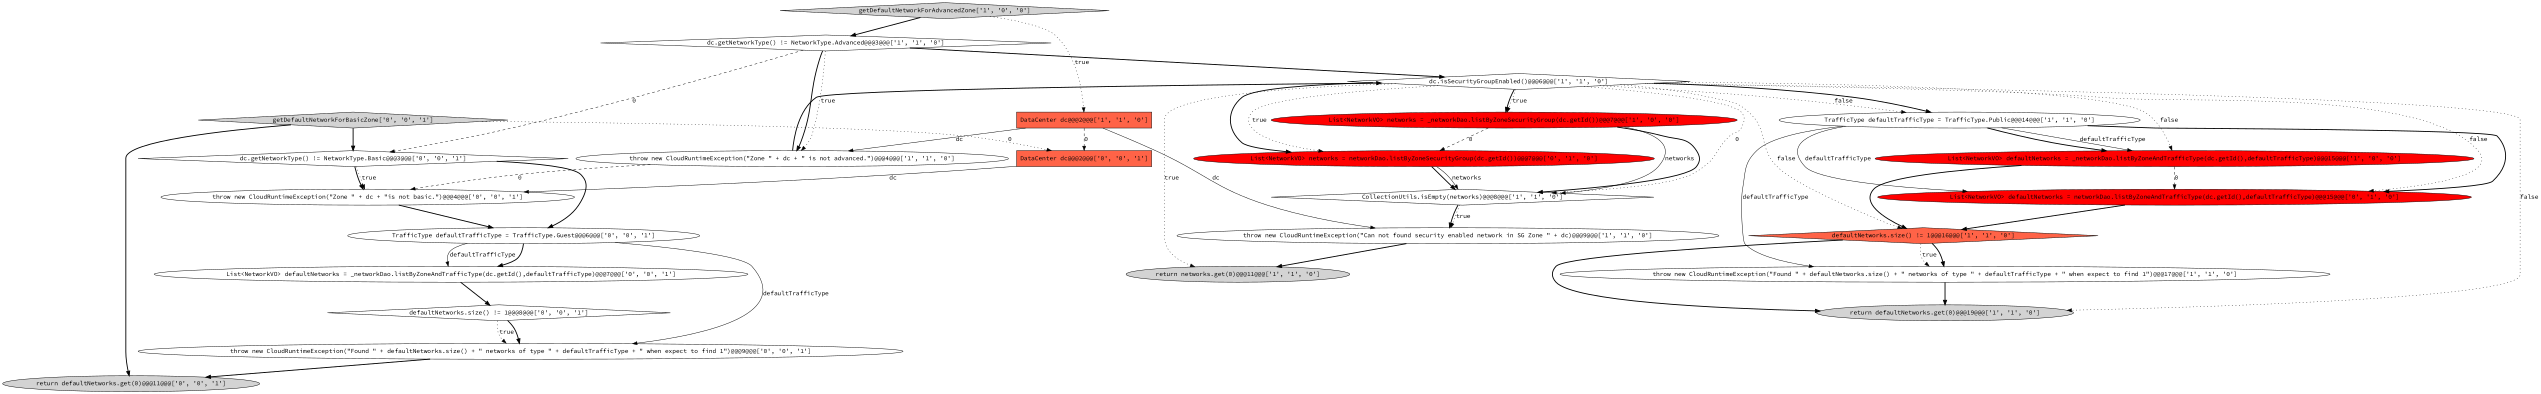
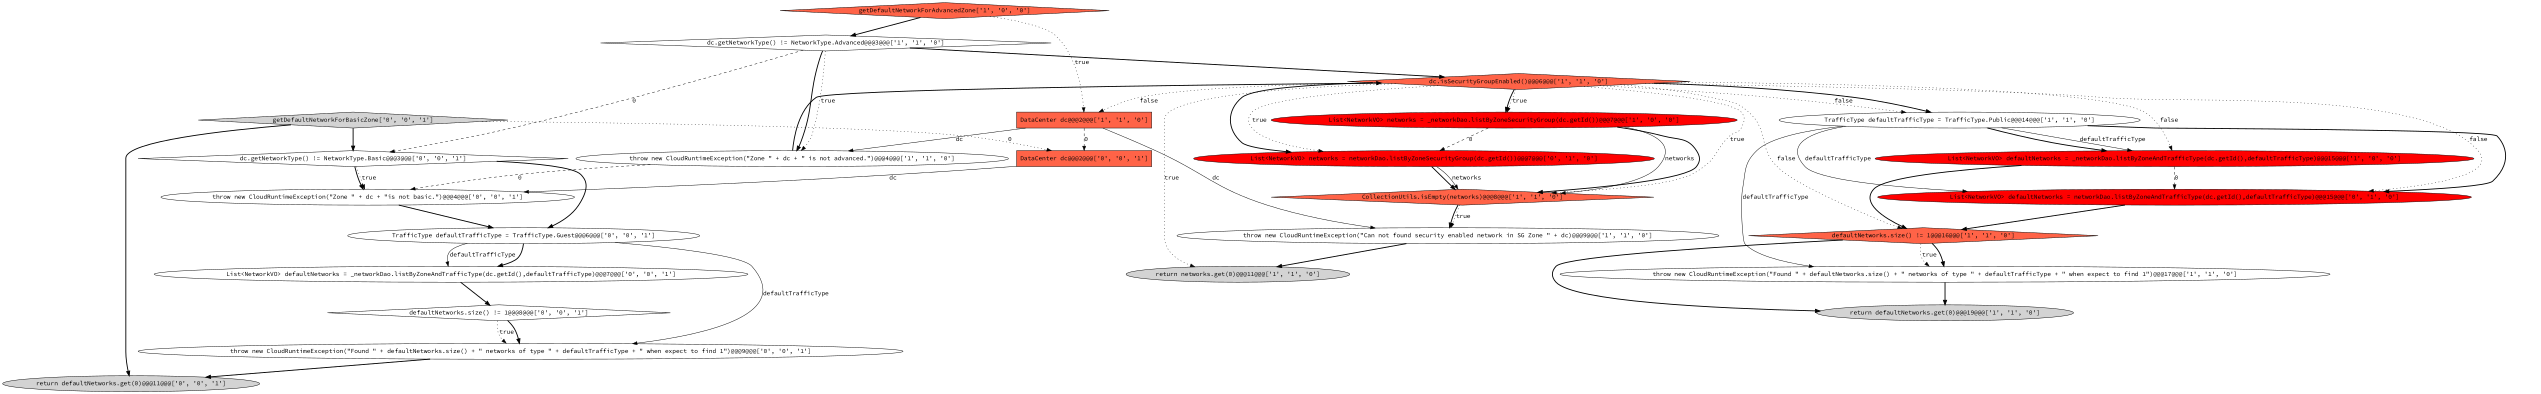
(945, 11) -> (945, 11)
(1519, 82) -> (1519, 82)
(2388, 104) -> (1238, 87)
(1737, 139) -> (1737, 139)
(1463, 197) -> (1463, 197)
